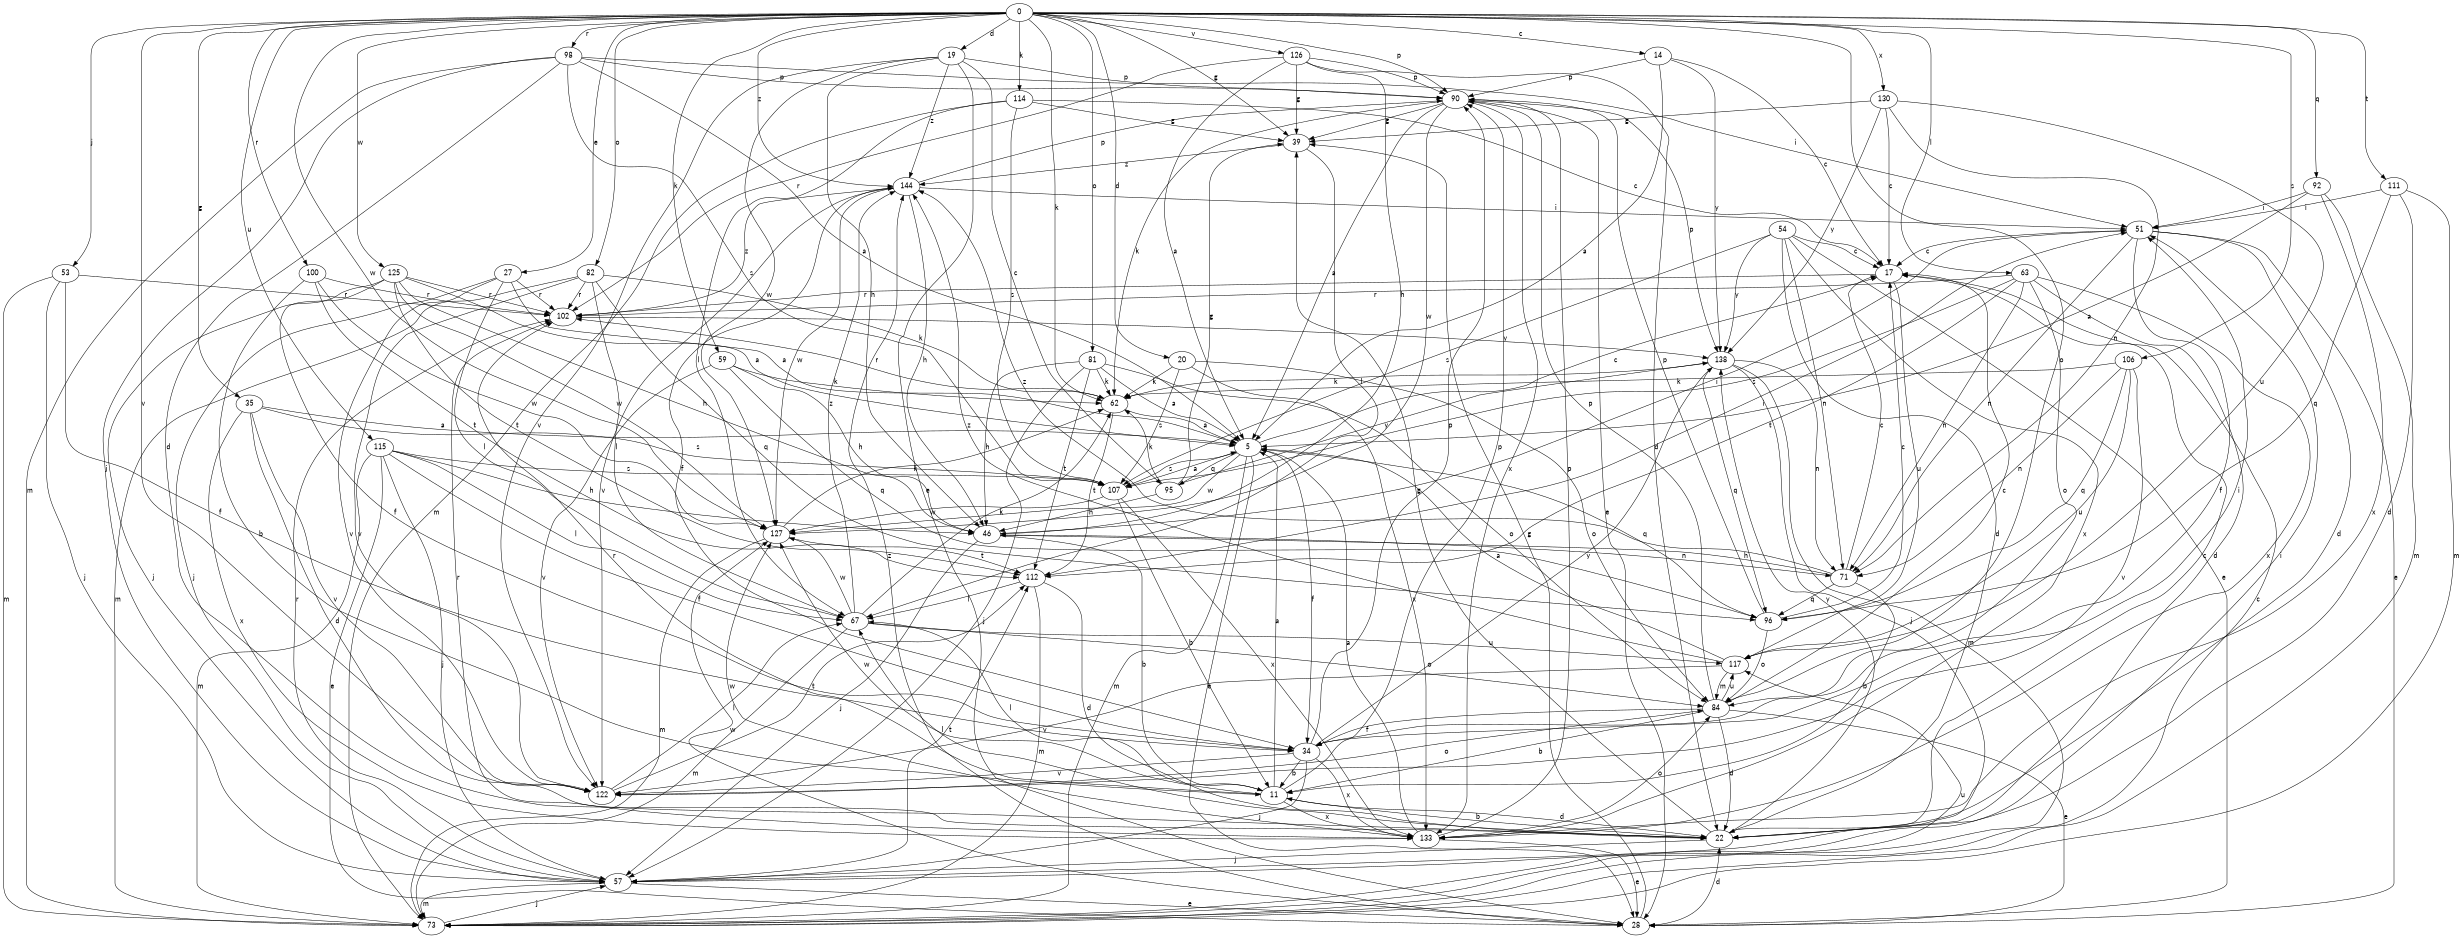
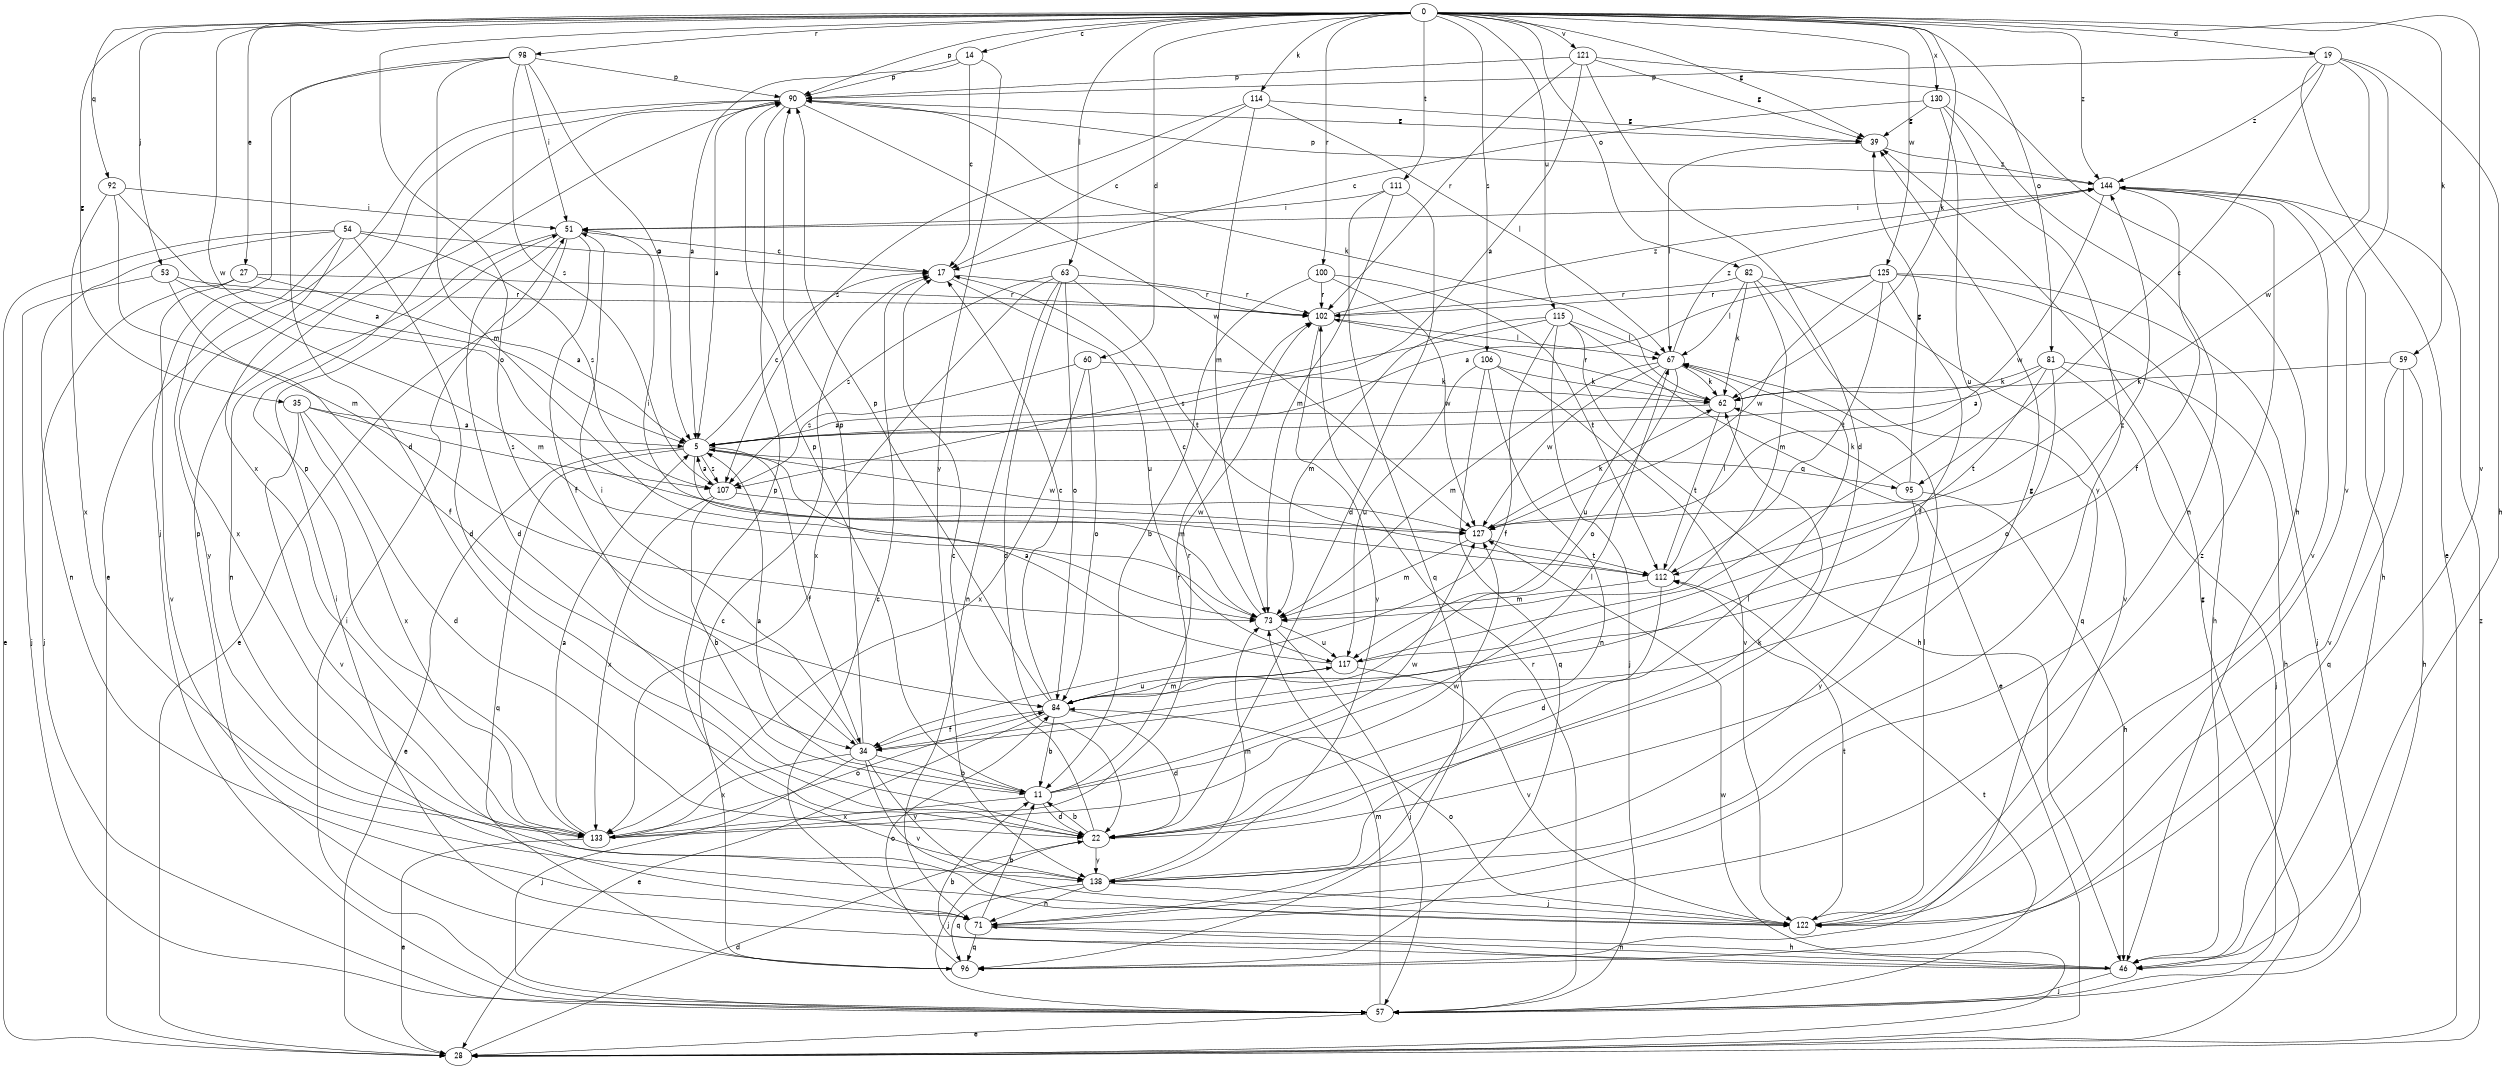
(1296, 56) -> (1583, 56)
(1182, 360) -> (1088, 360)
(580, 514) -> (1494, 338)
(1491, 859) -> (1464, 902)
